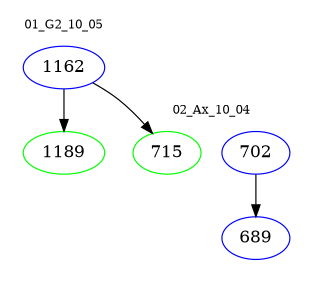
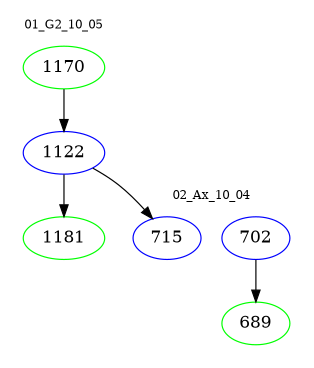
none -> (64, 68)
(64, 68) -> (64, 153)
(64, 153) -> (64, 238)
(167, 153) -> (167, 238)
(256, 238) -> (256, 323)
